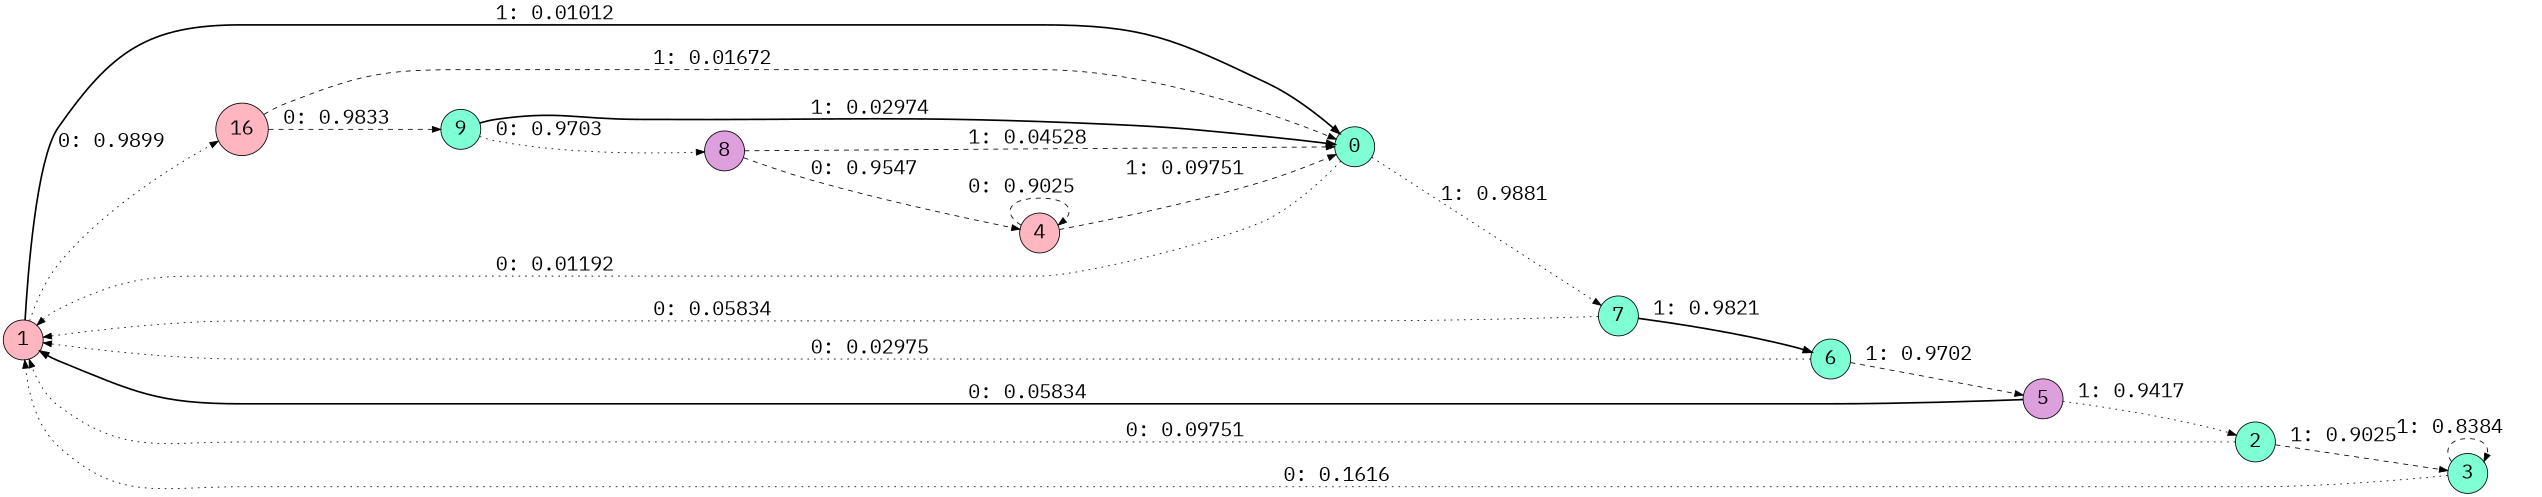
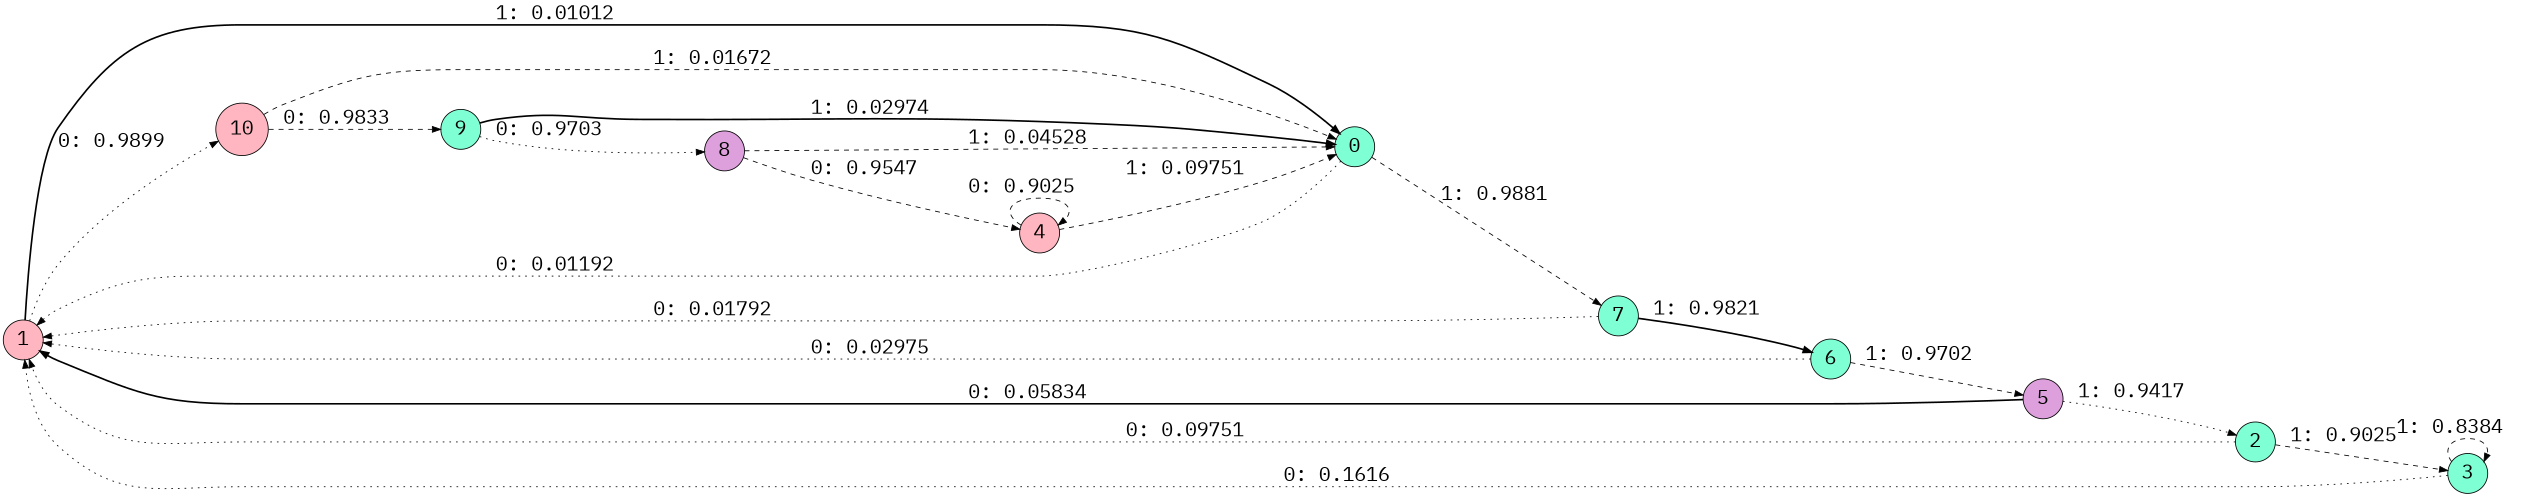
(242, 129) -> (242, 129)
(1483, 229) -> (1483, 229)
(725, 310) -> (725, 310)
